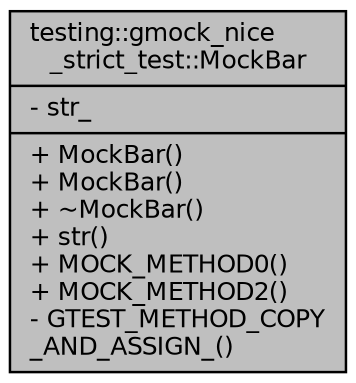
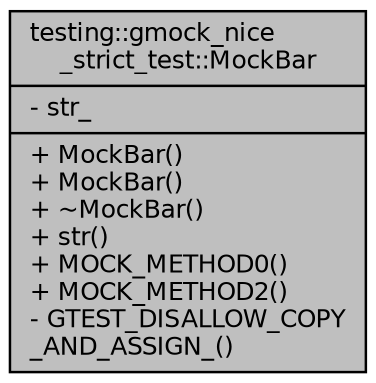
(178, 320) -> (188, 320)
